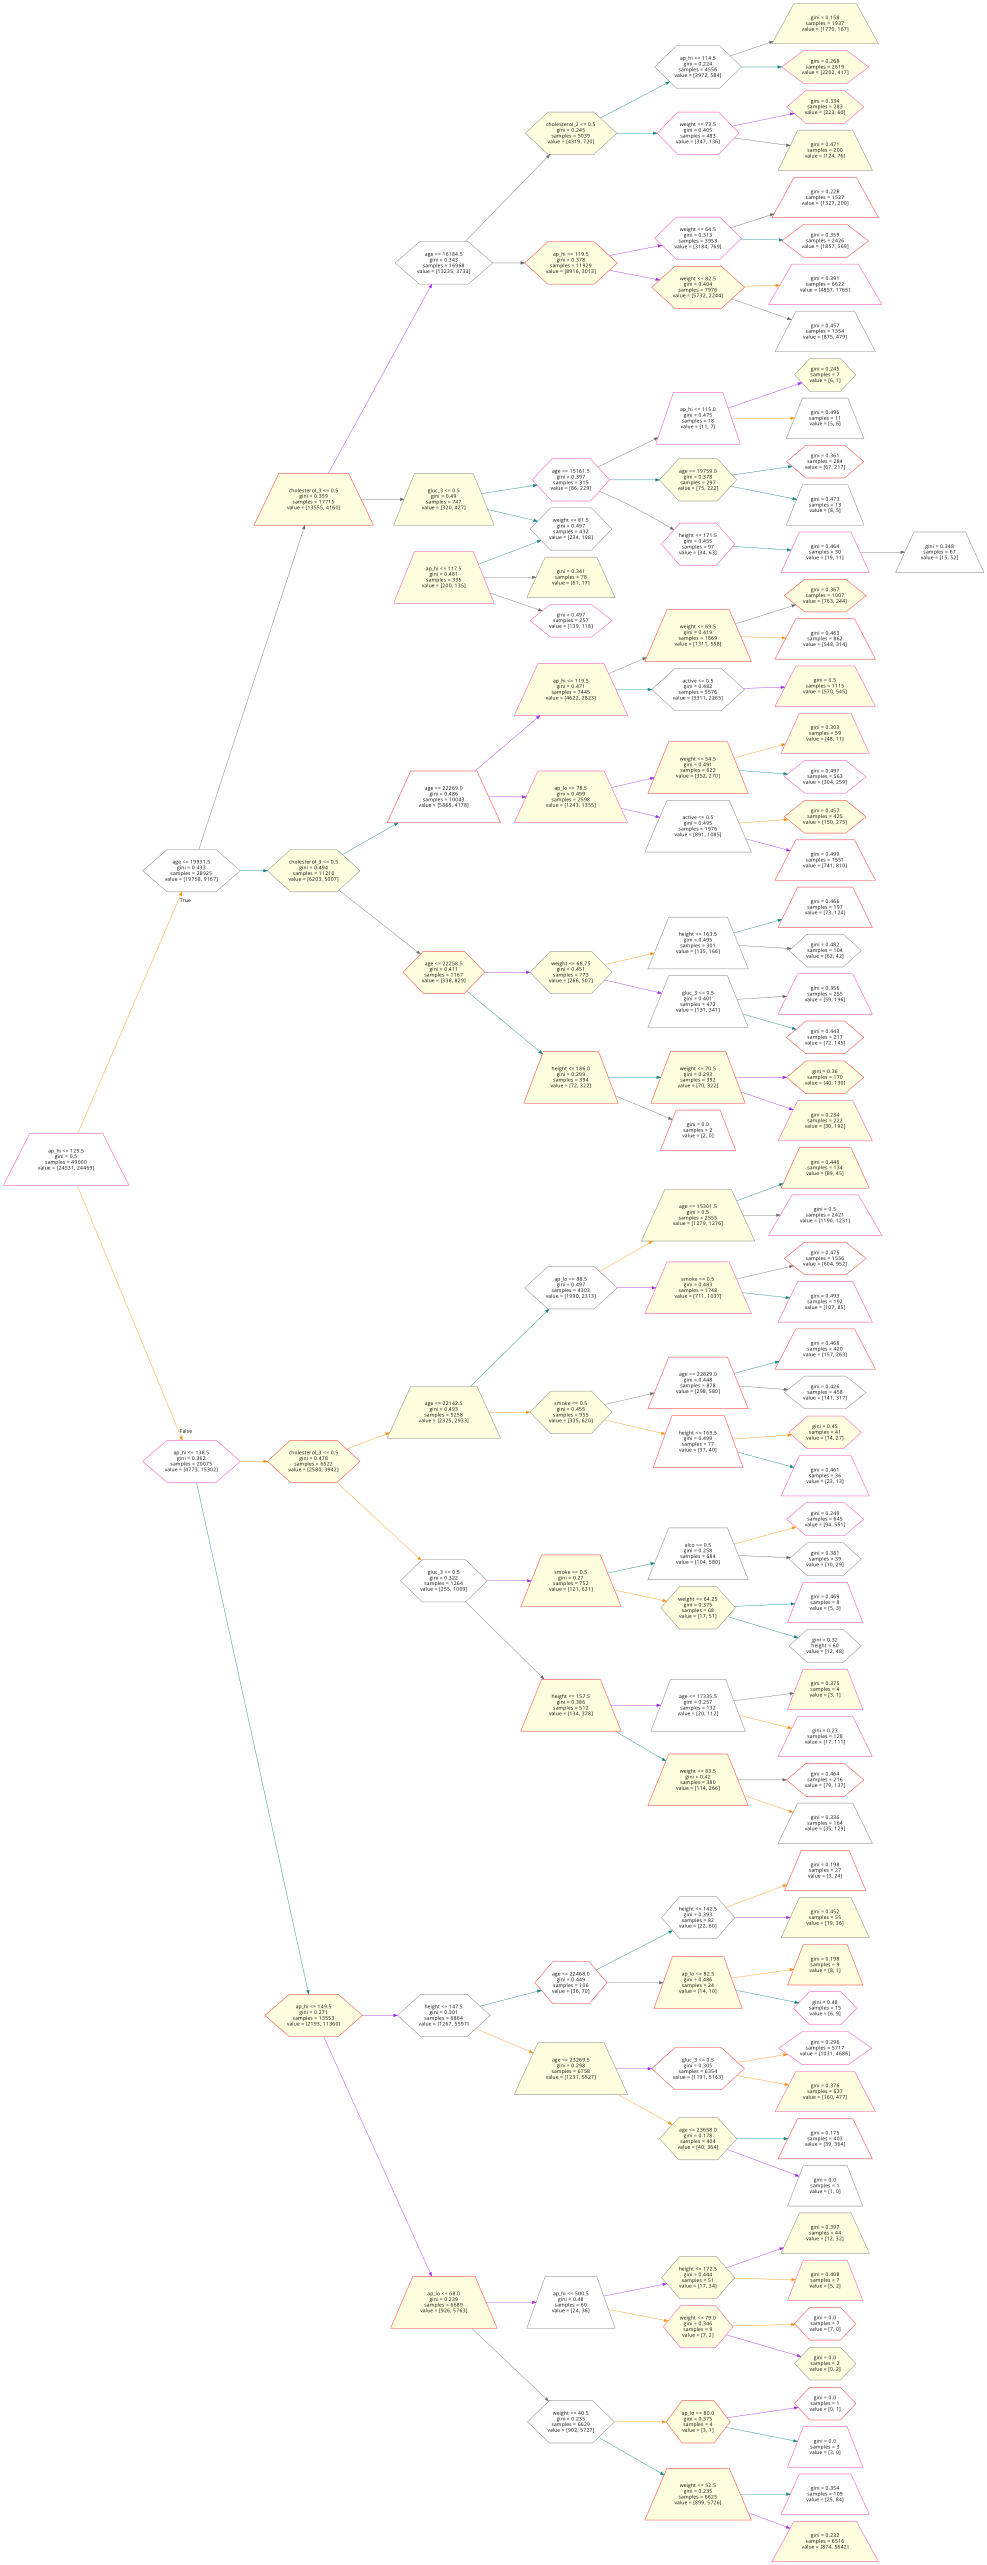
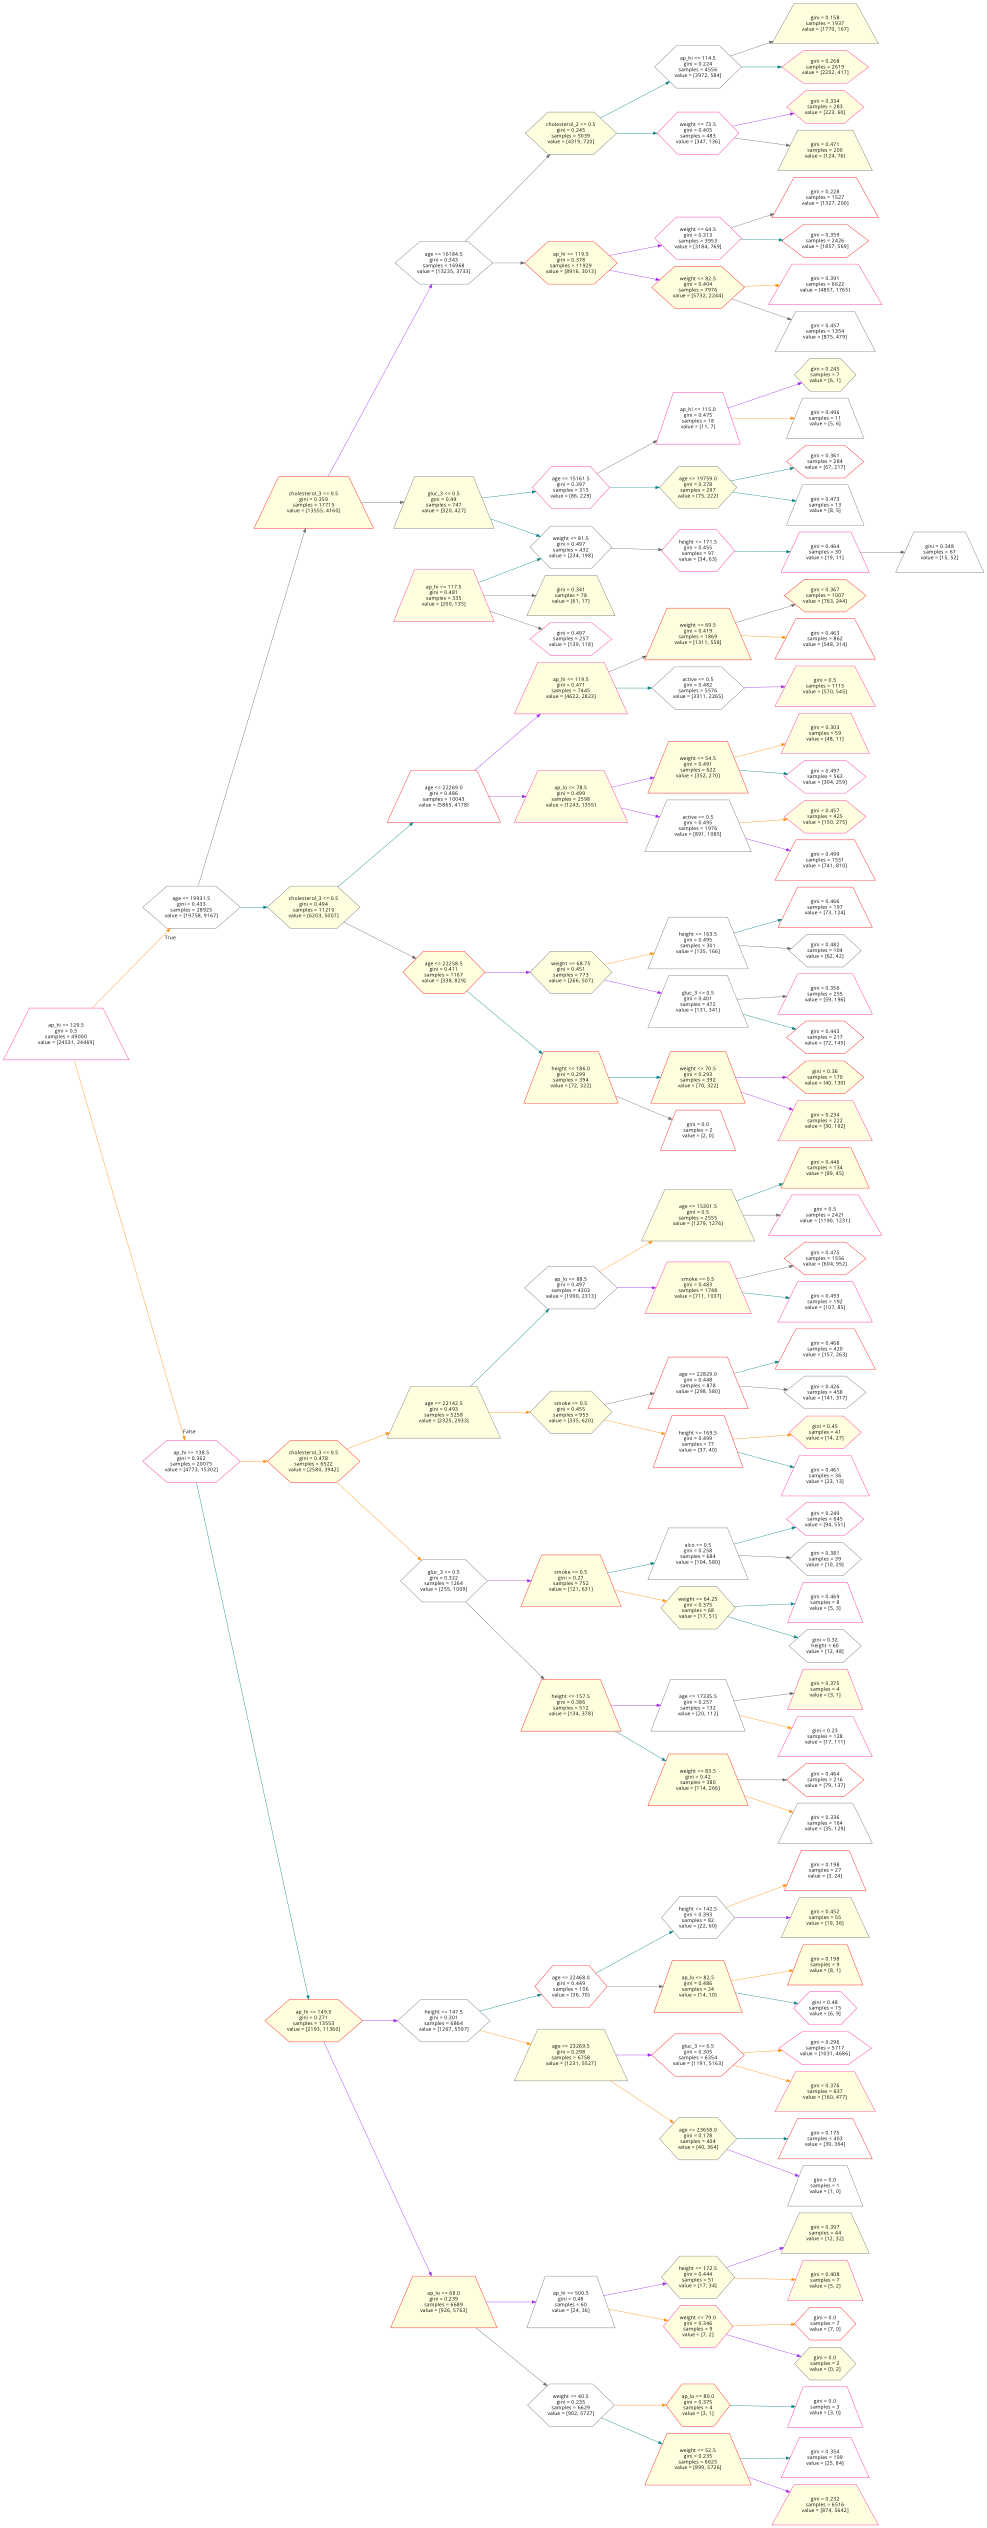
(636, 508) -> (635, 549)
(825, 817) -> (825, 817)
(763, 1536) -> (763, 1536)
(825, 2404) -> none
